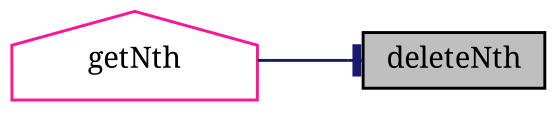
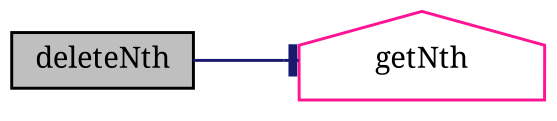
(303, 60) -> (239, 60)
